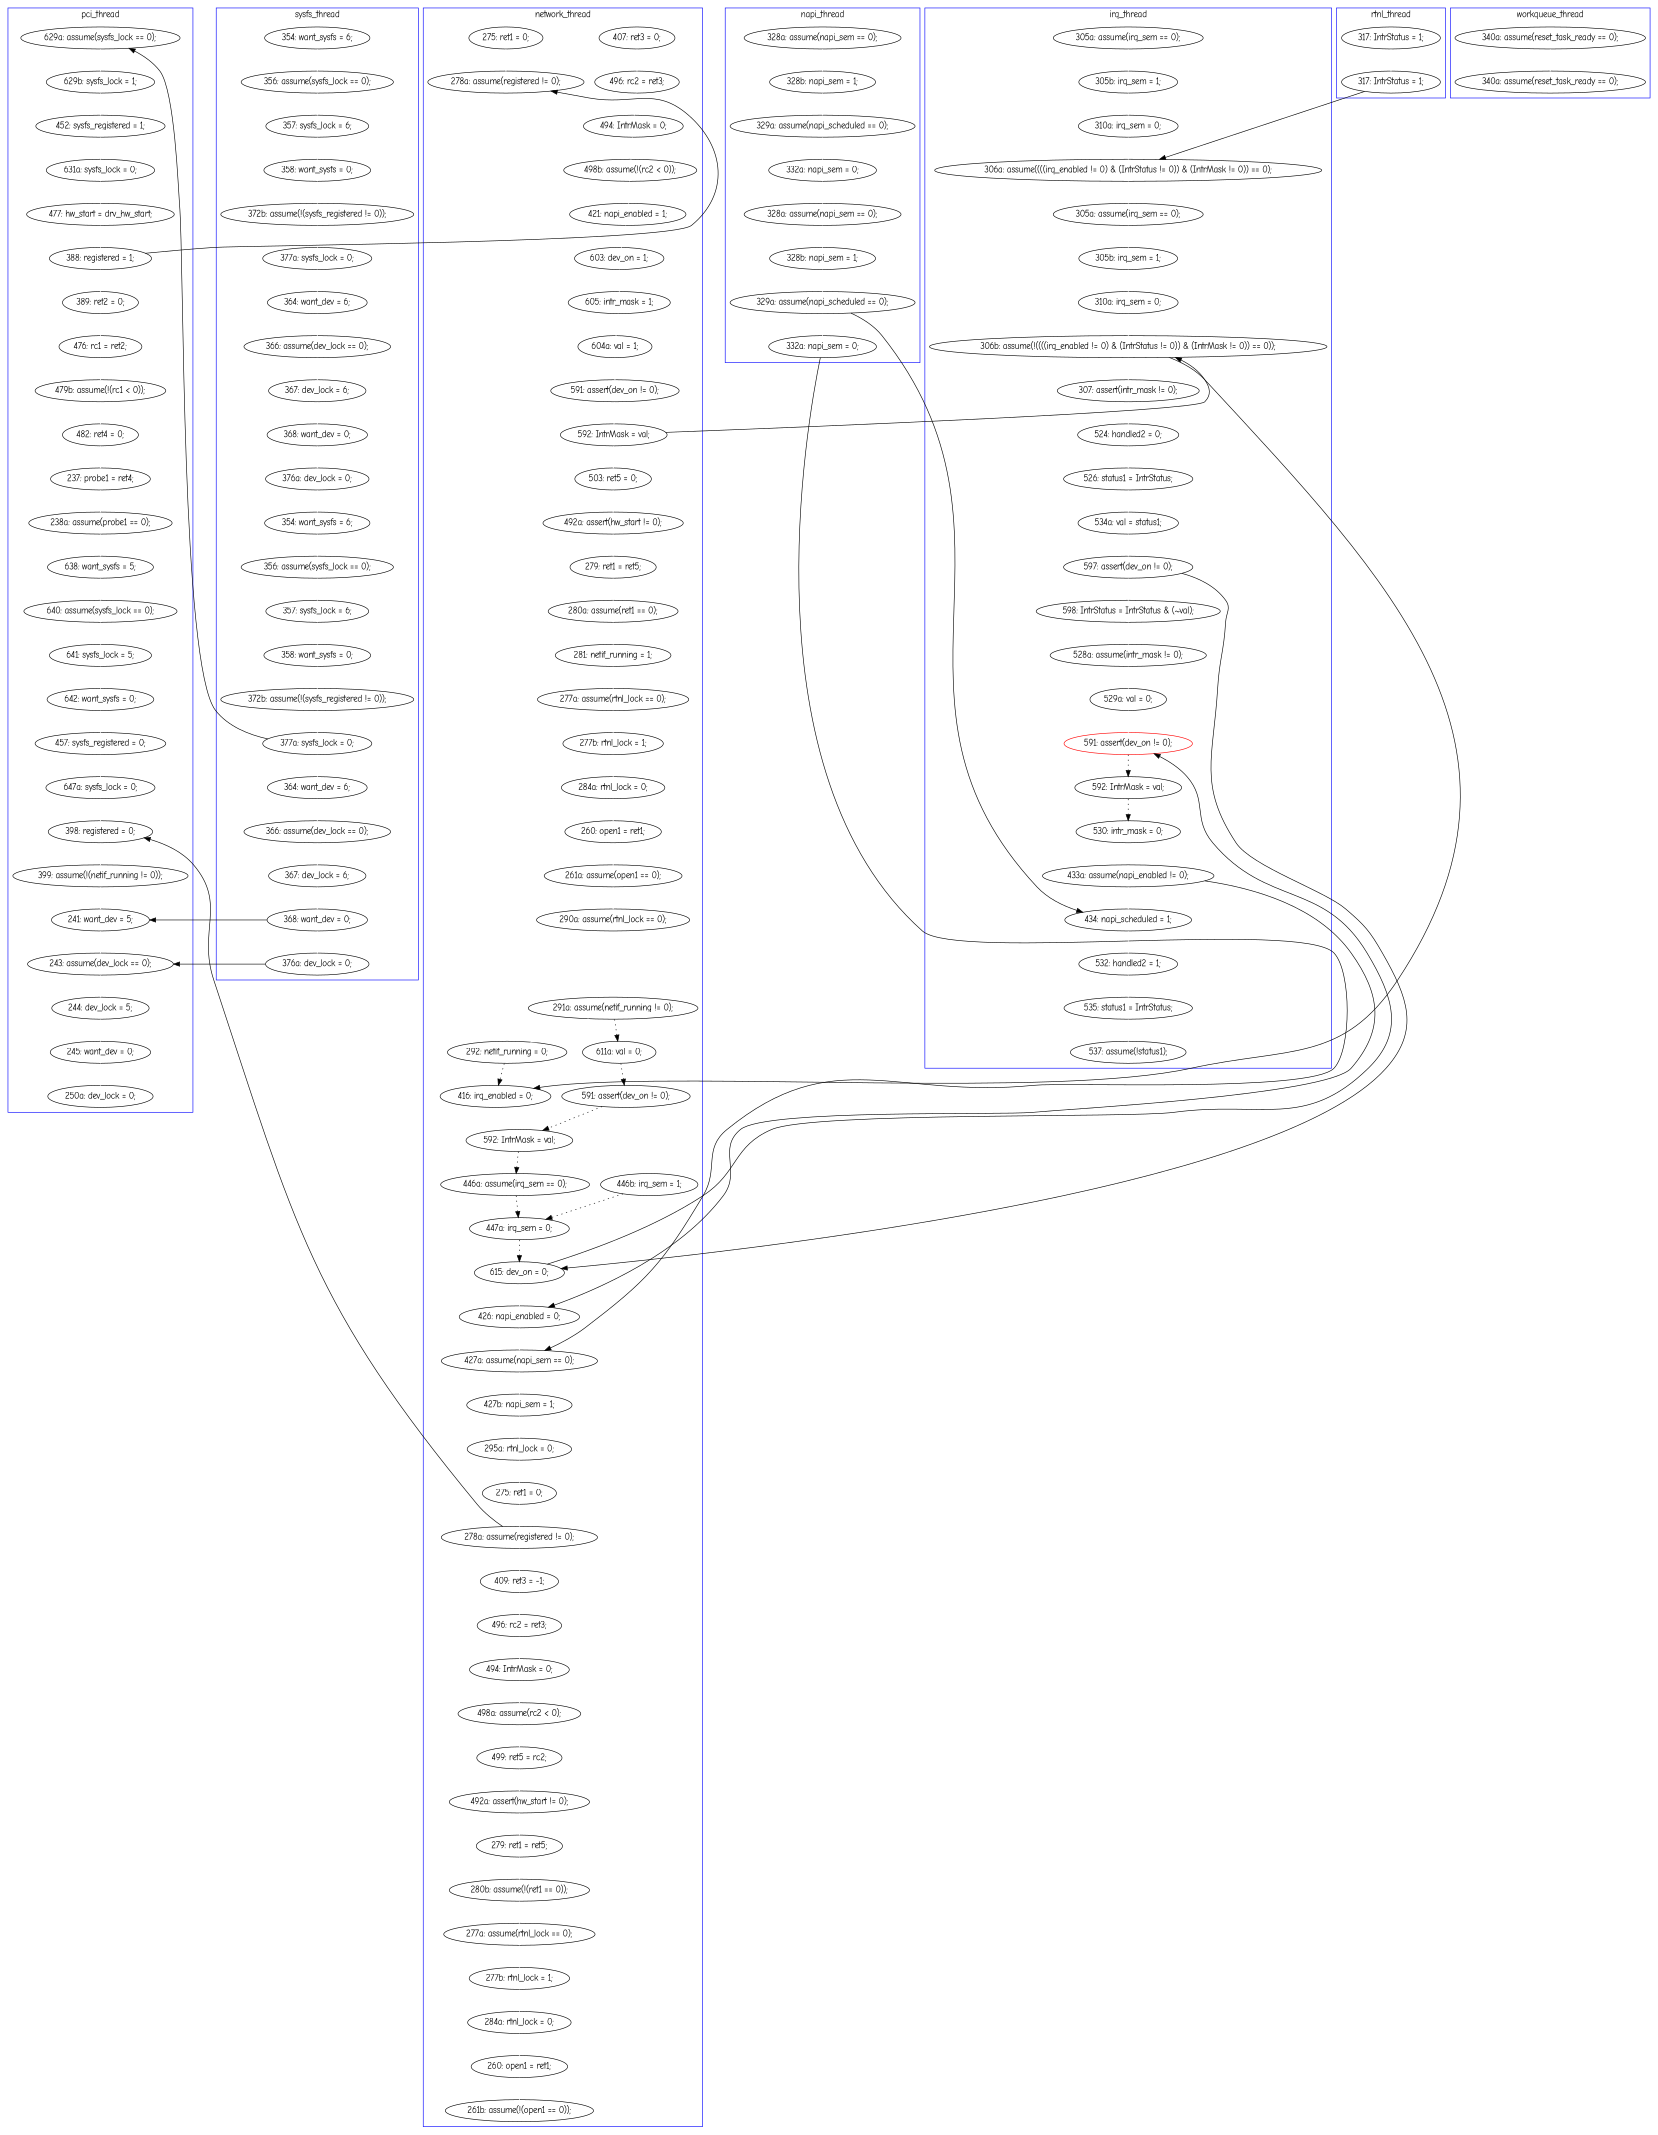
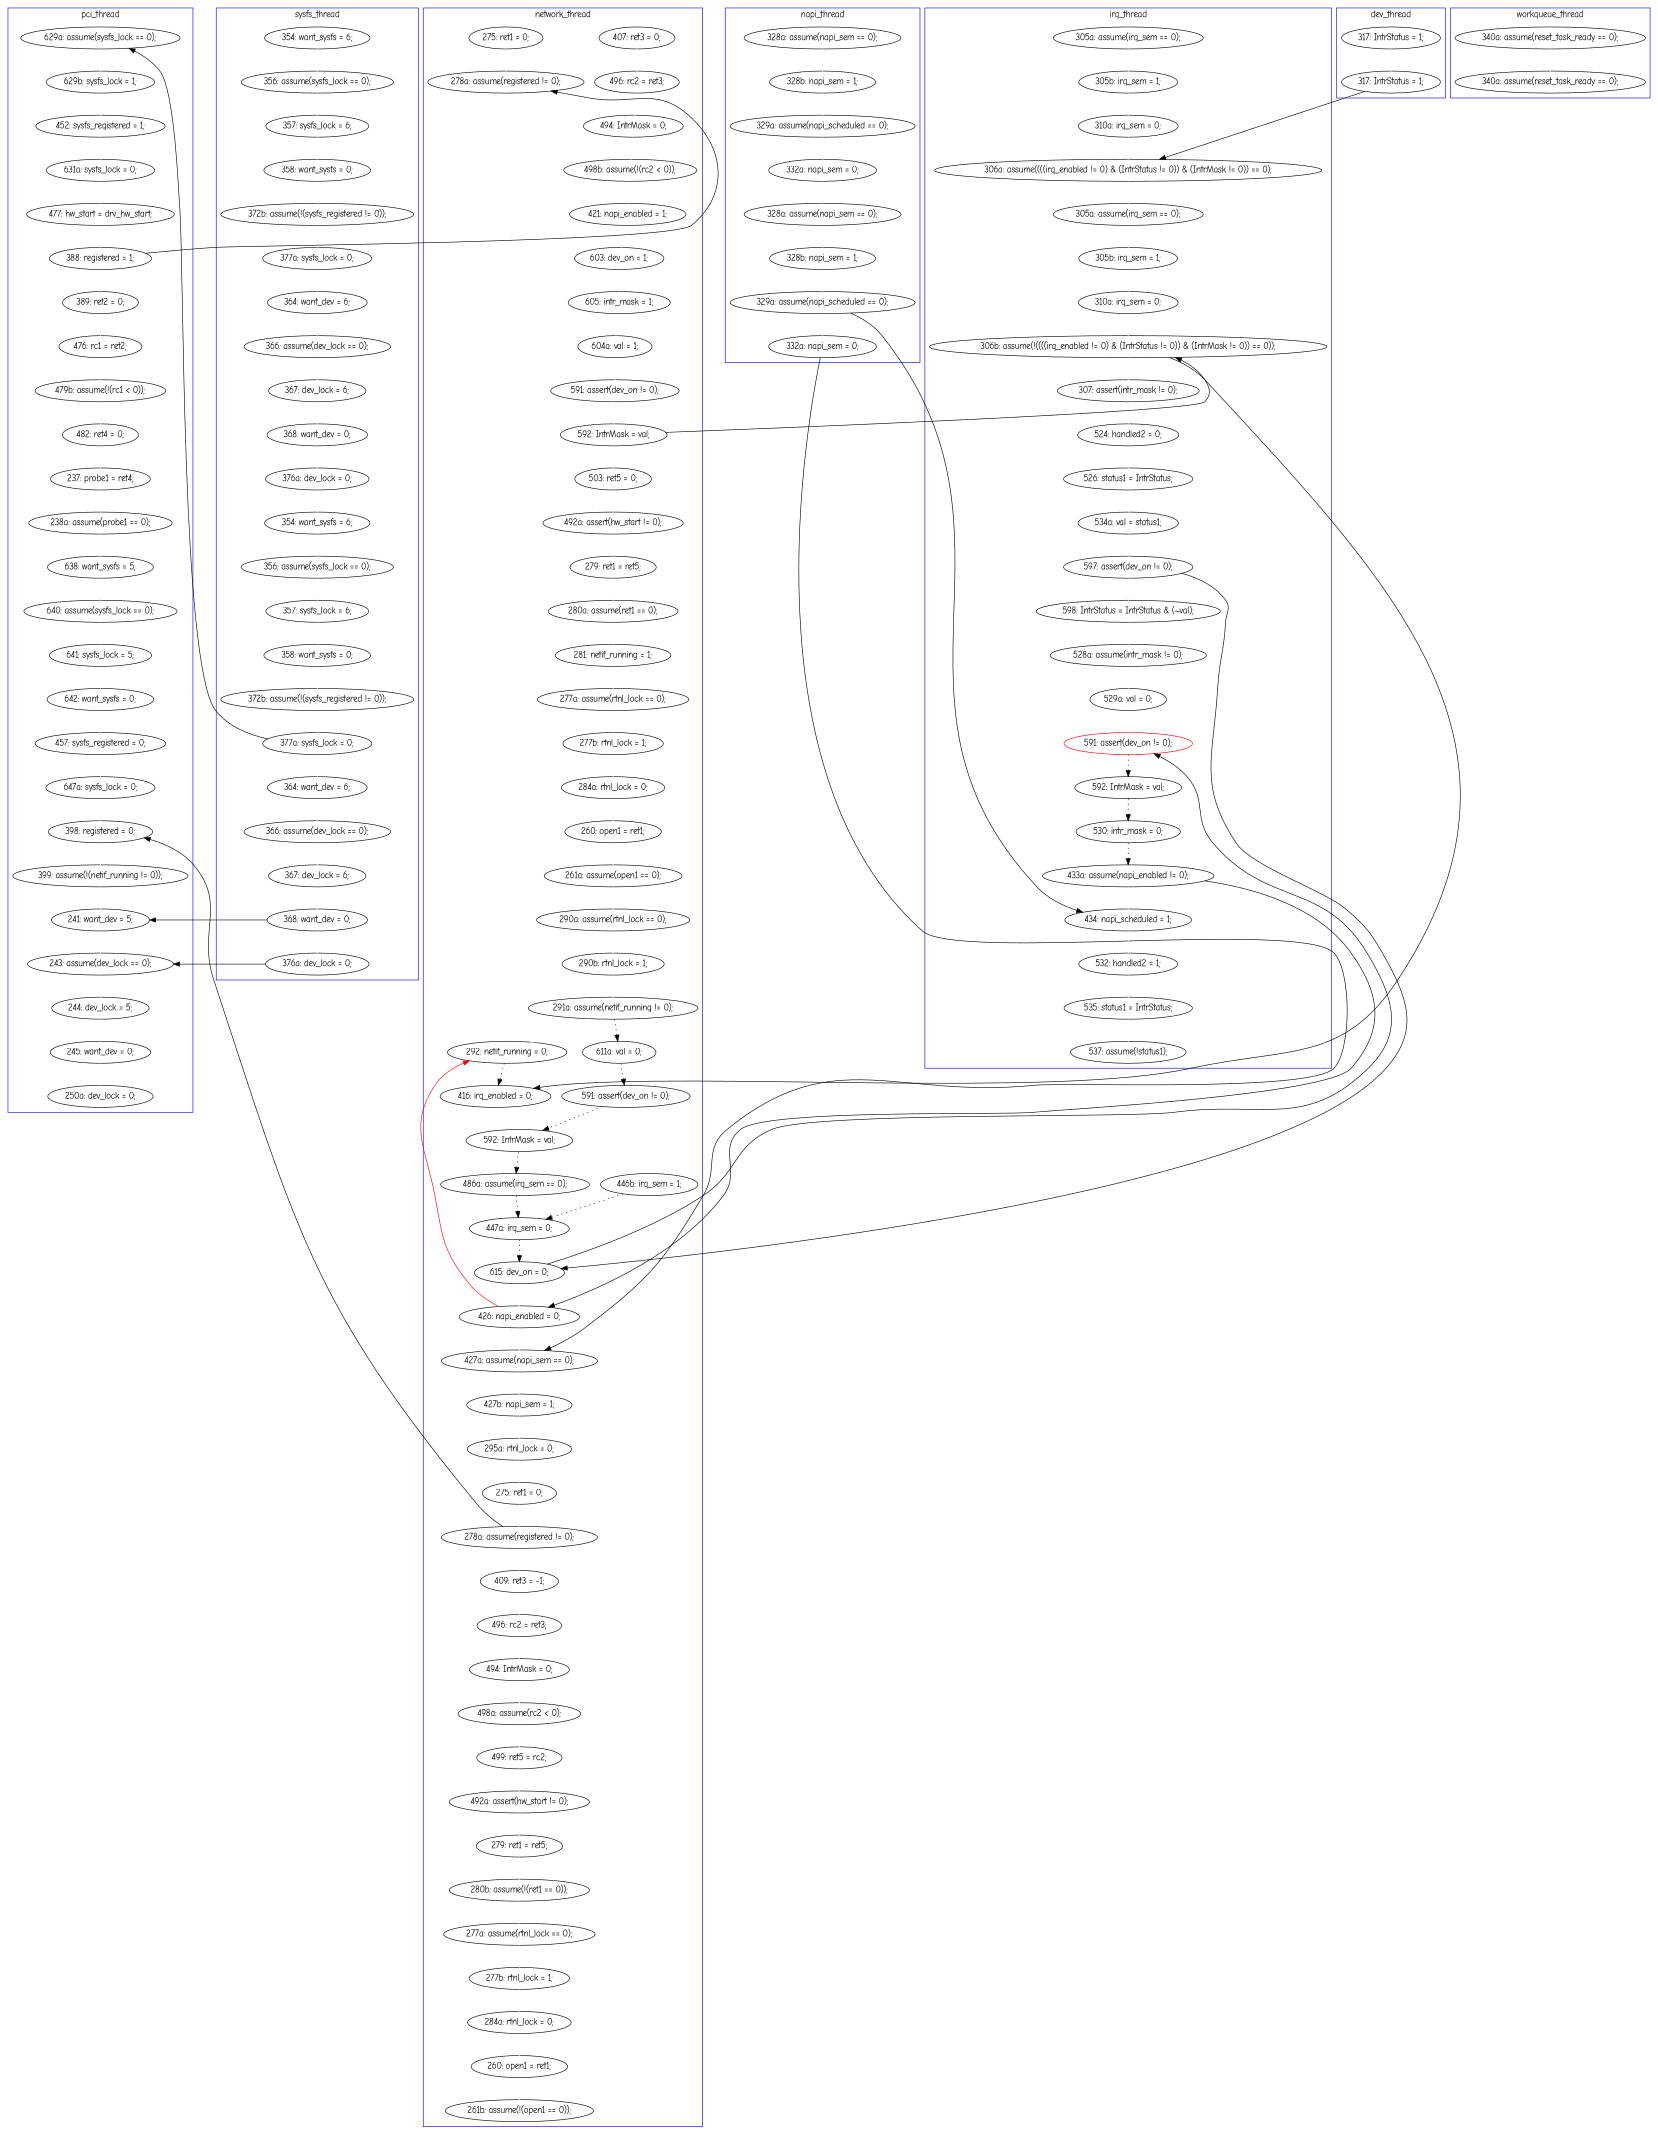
(1391, 15) -> (1391, 15)
none -> (1128, 851)
none -> (613, 964)
(515, 1185) -> (515, 1185)
none -> (433, 1187)
